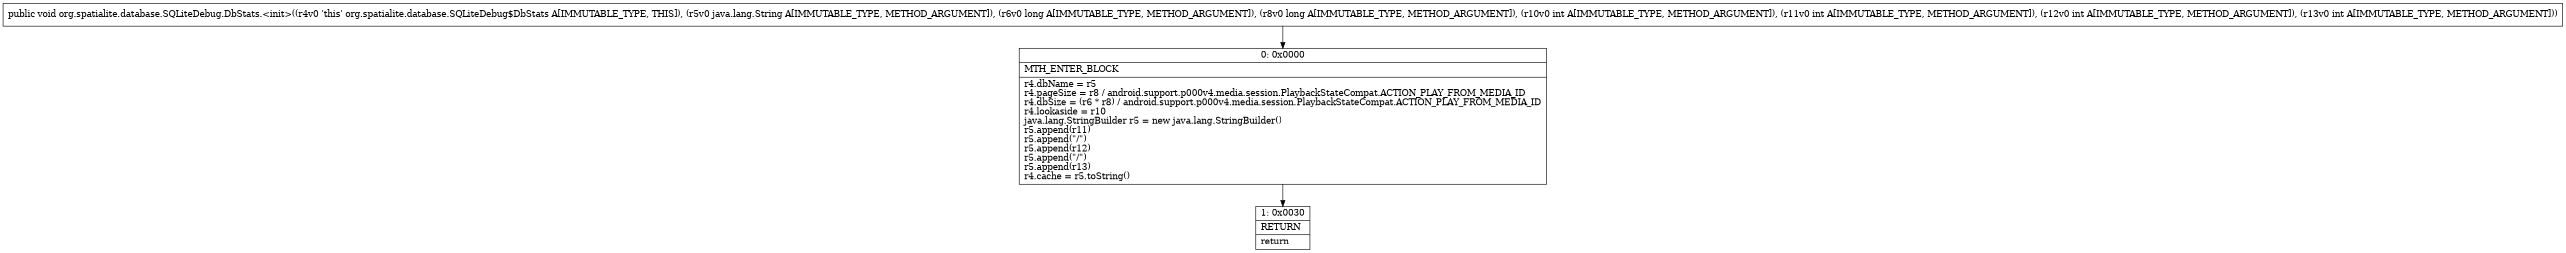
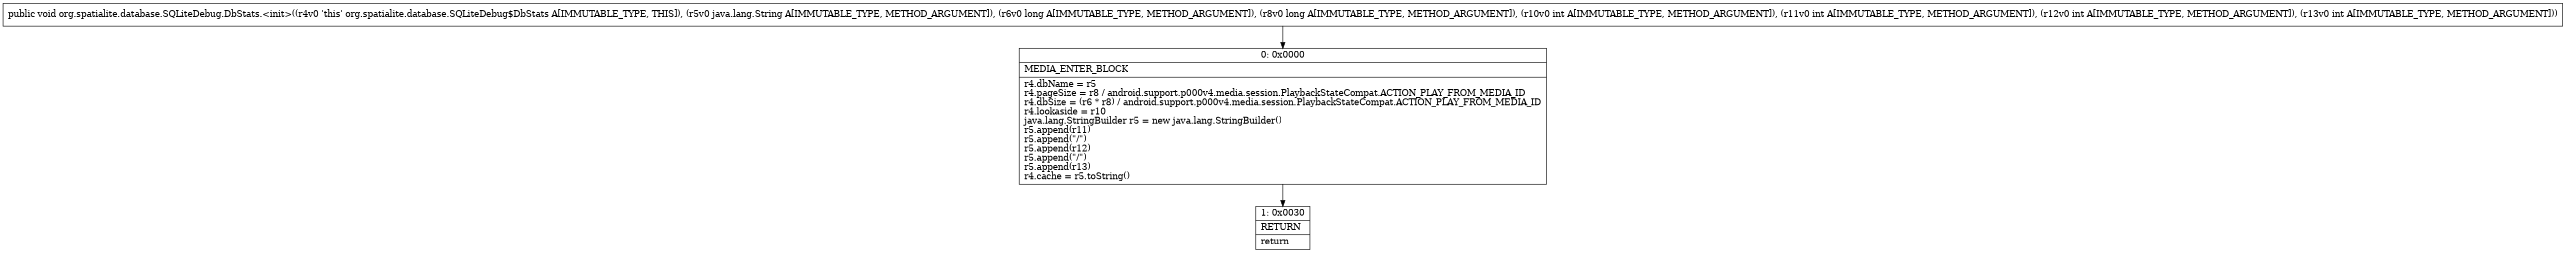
(1072, 70) -> (1076, 70)
